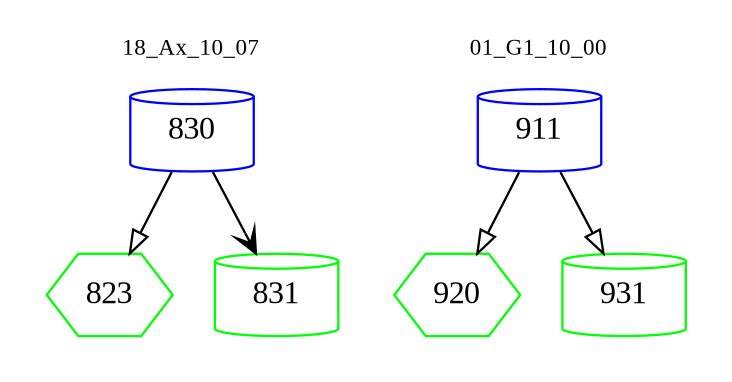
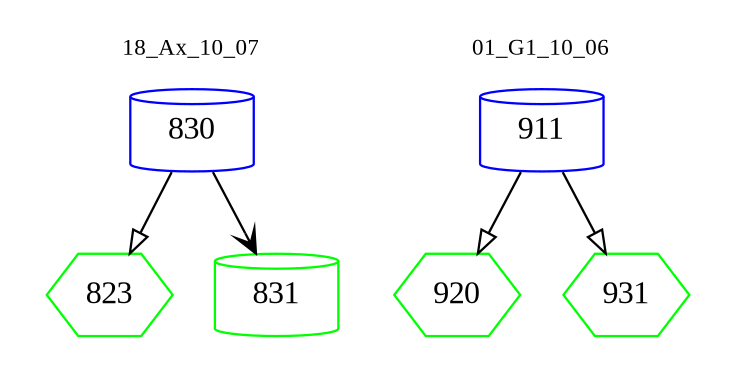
(540, 49) -> (542, 49)
(624, 295) -> (626, 295)
